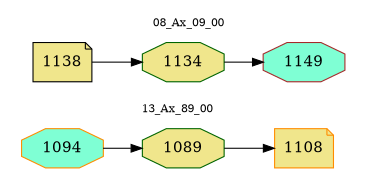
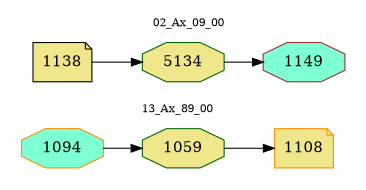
(189, 23) -> (189, 23)
(183, 62) -> (183, 62)
(183, 148) -> (183, 148)
